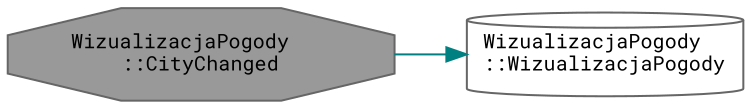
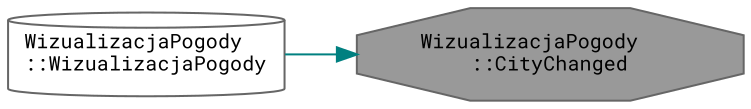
(420, 54) -> (311, 54)
